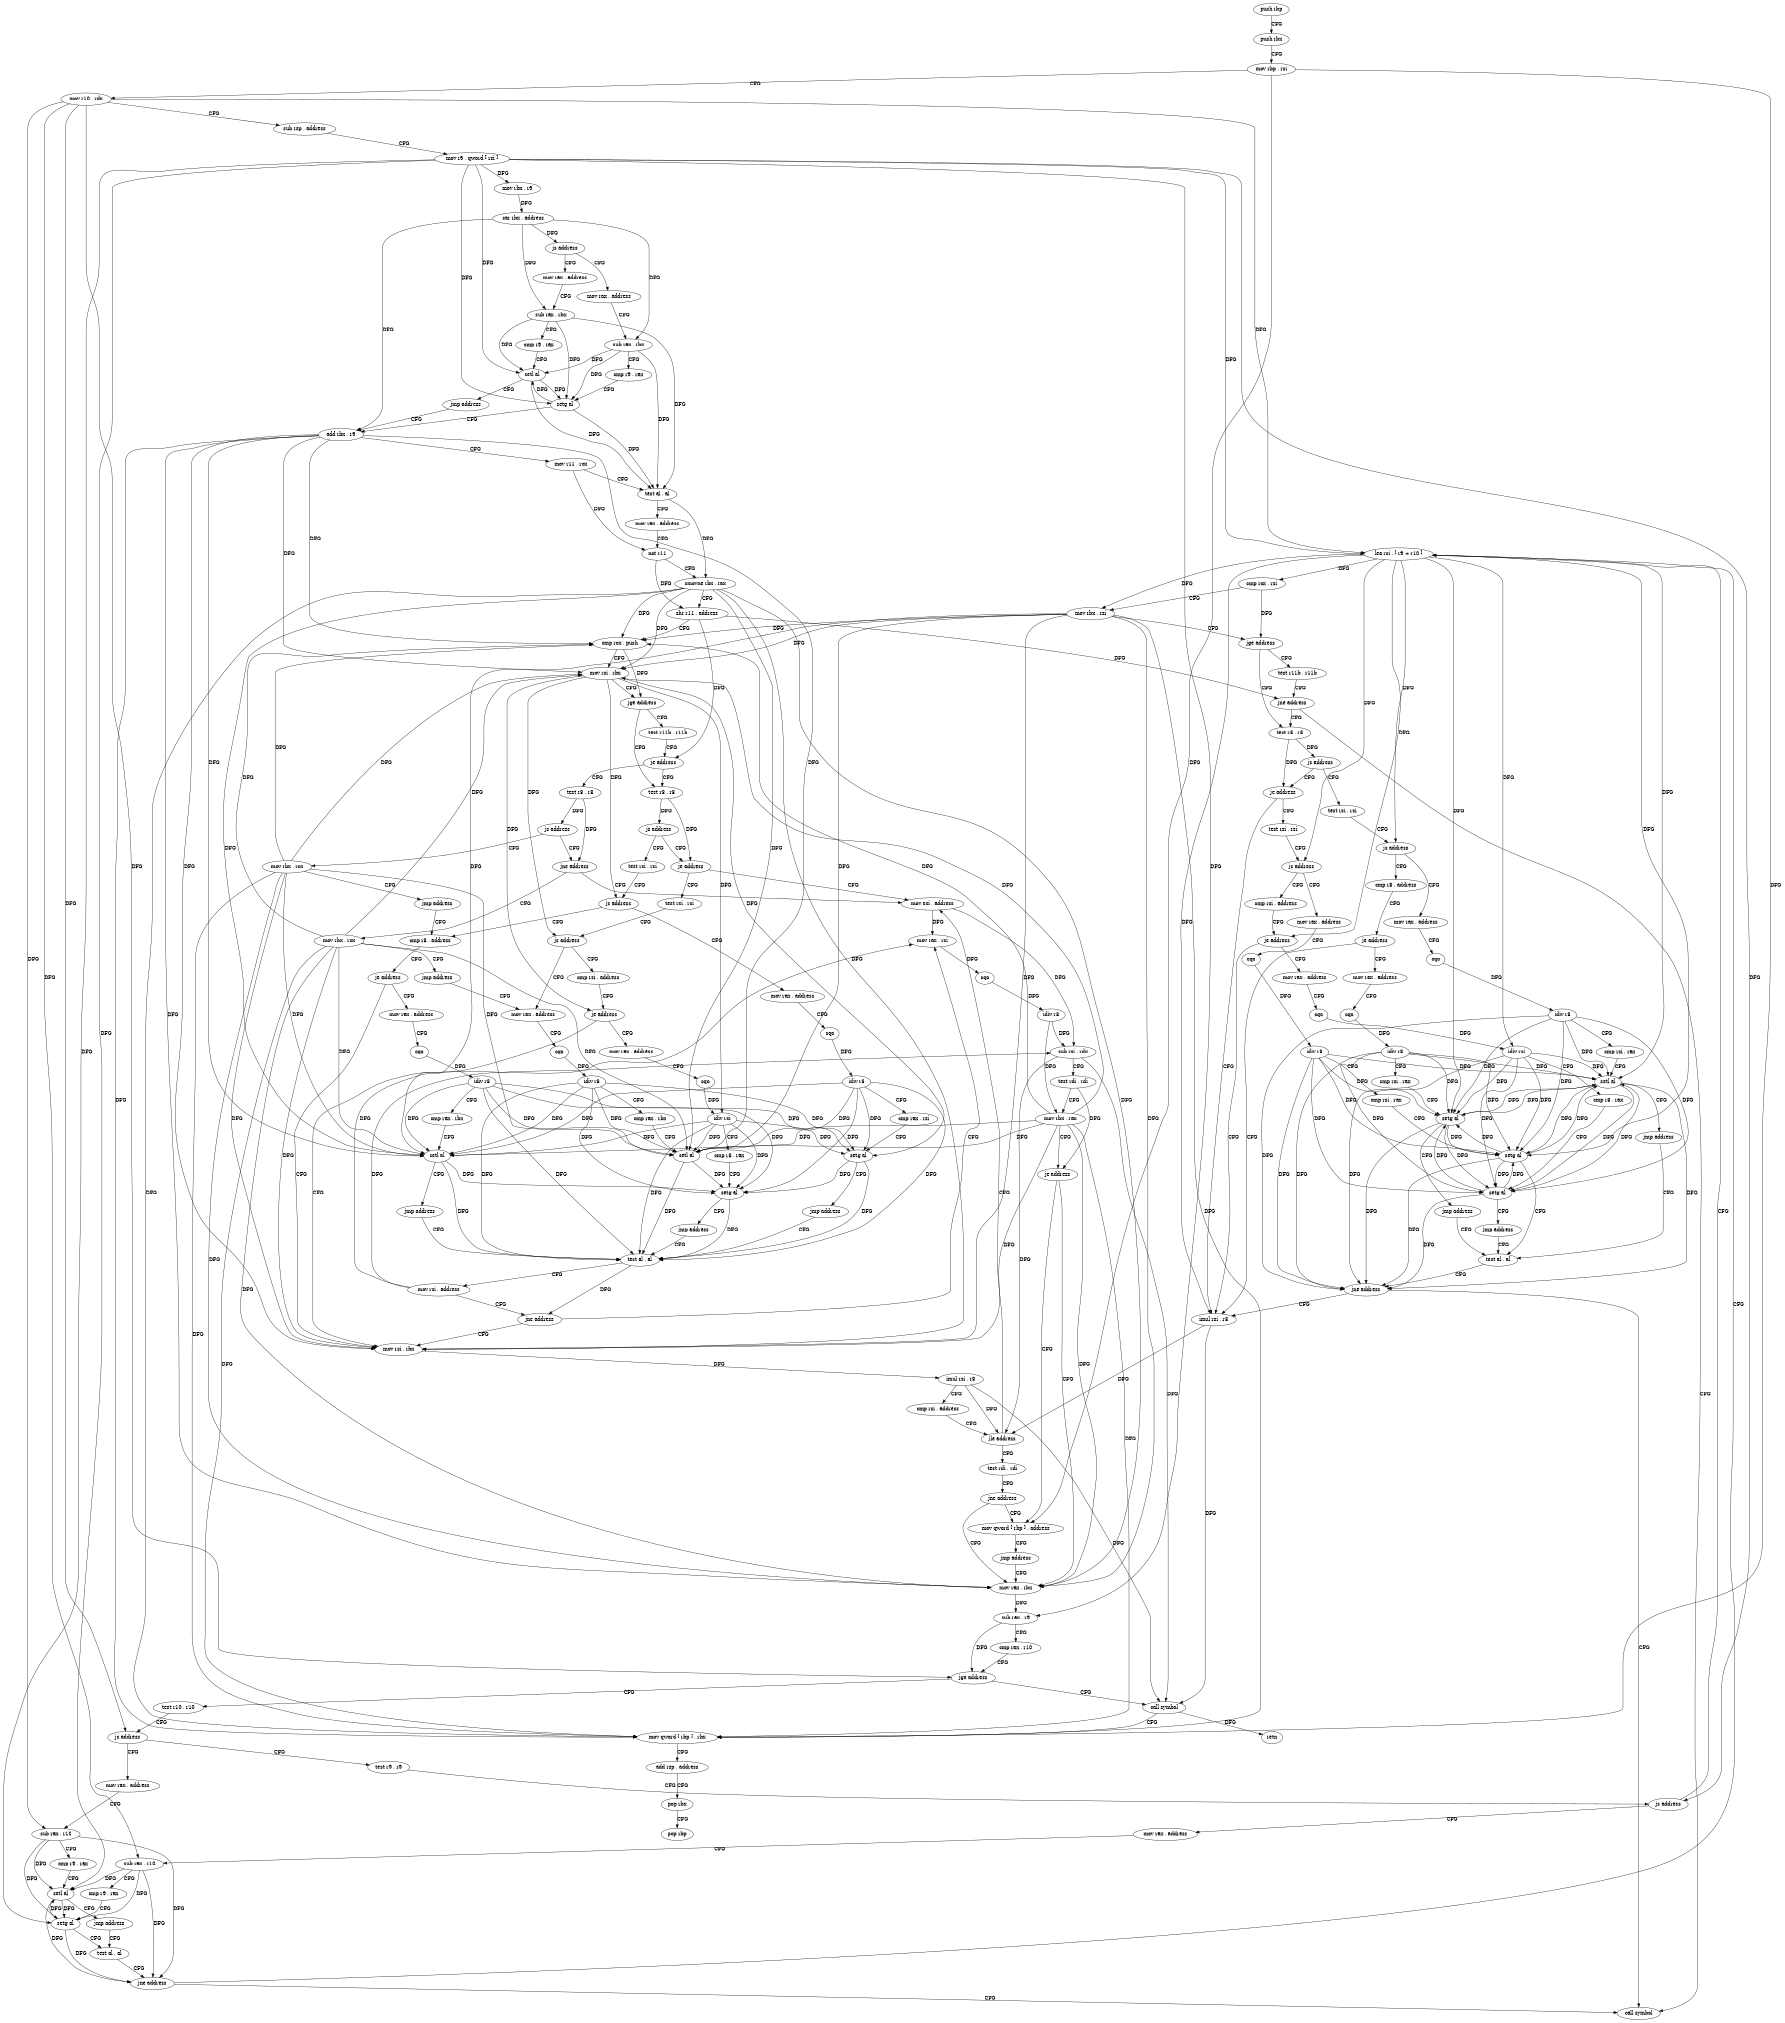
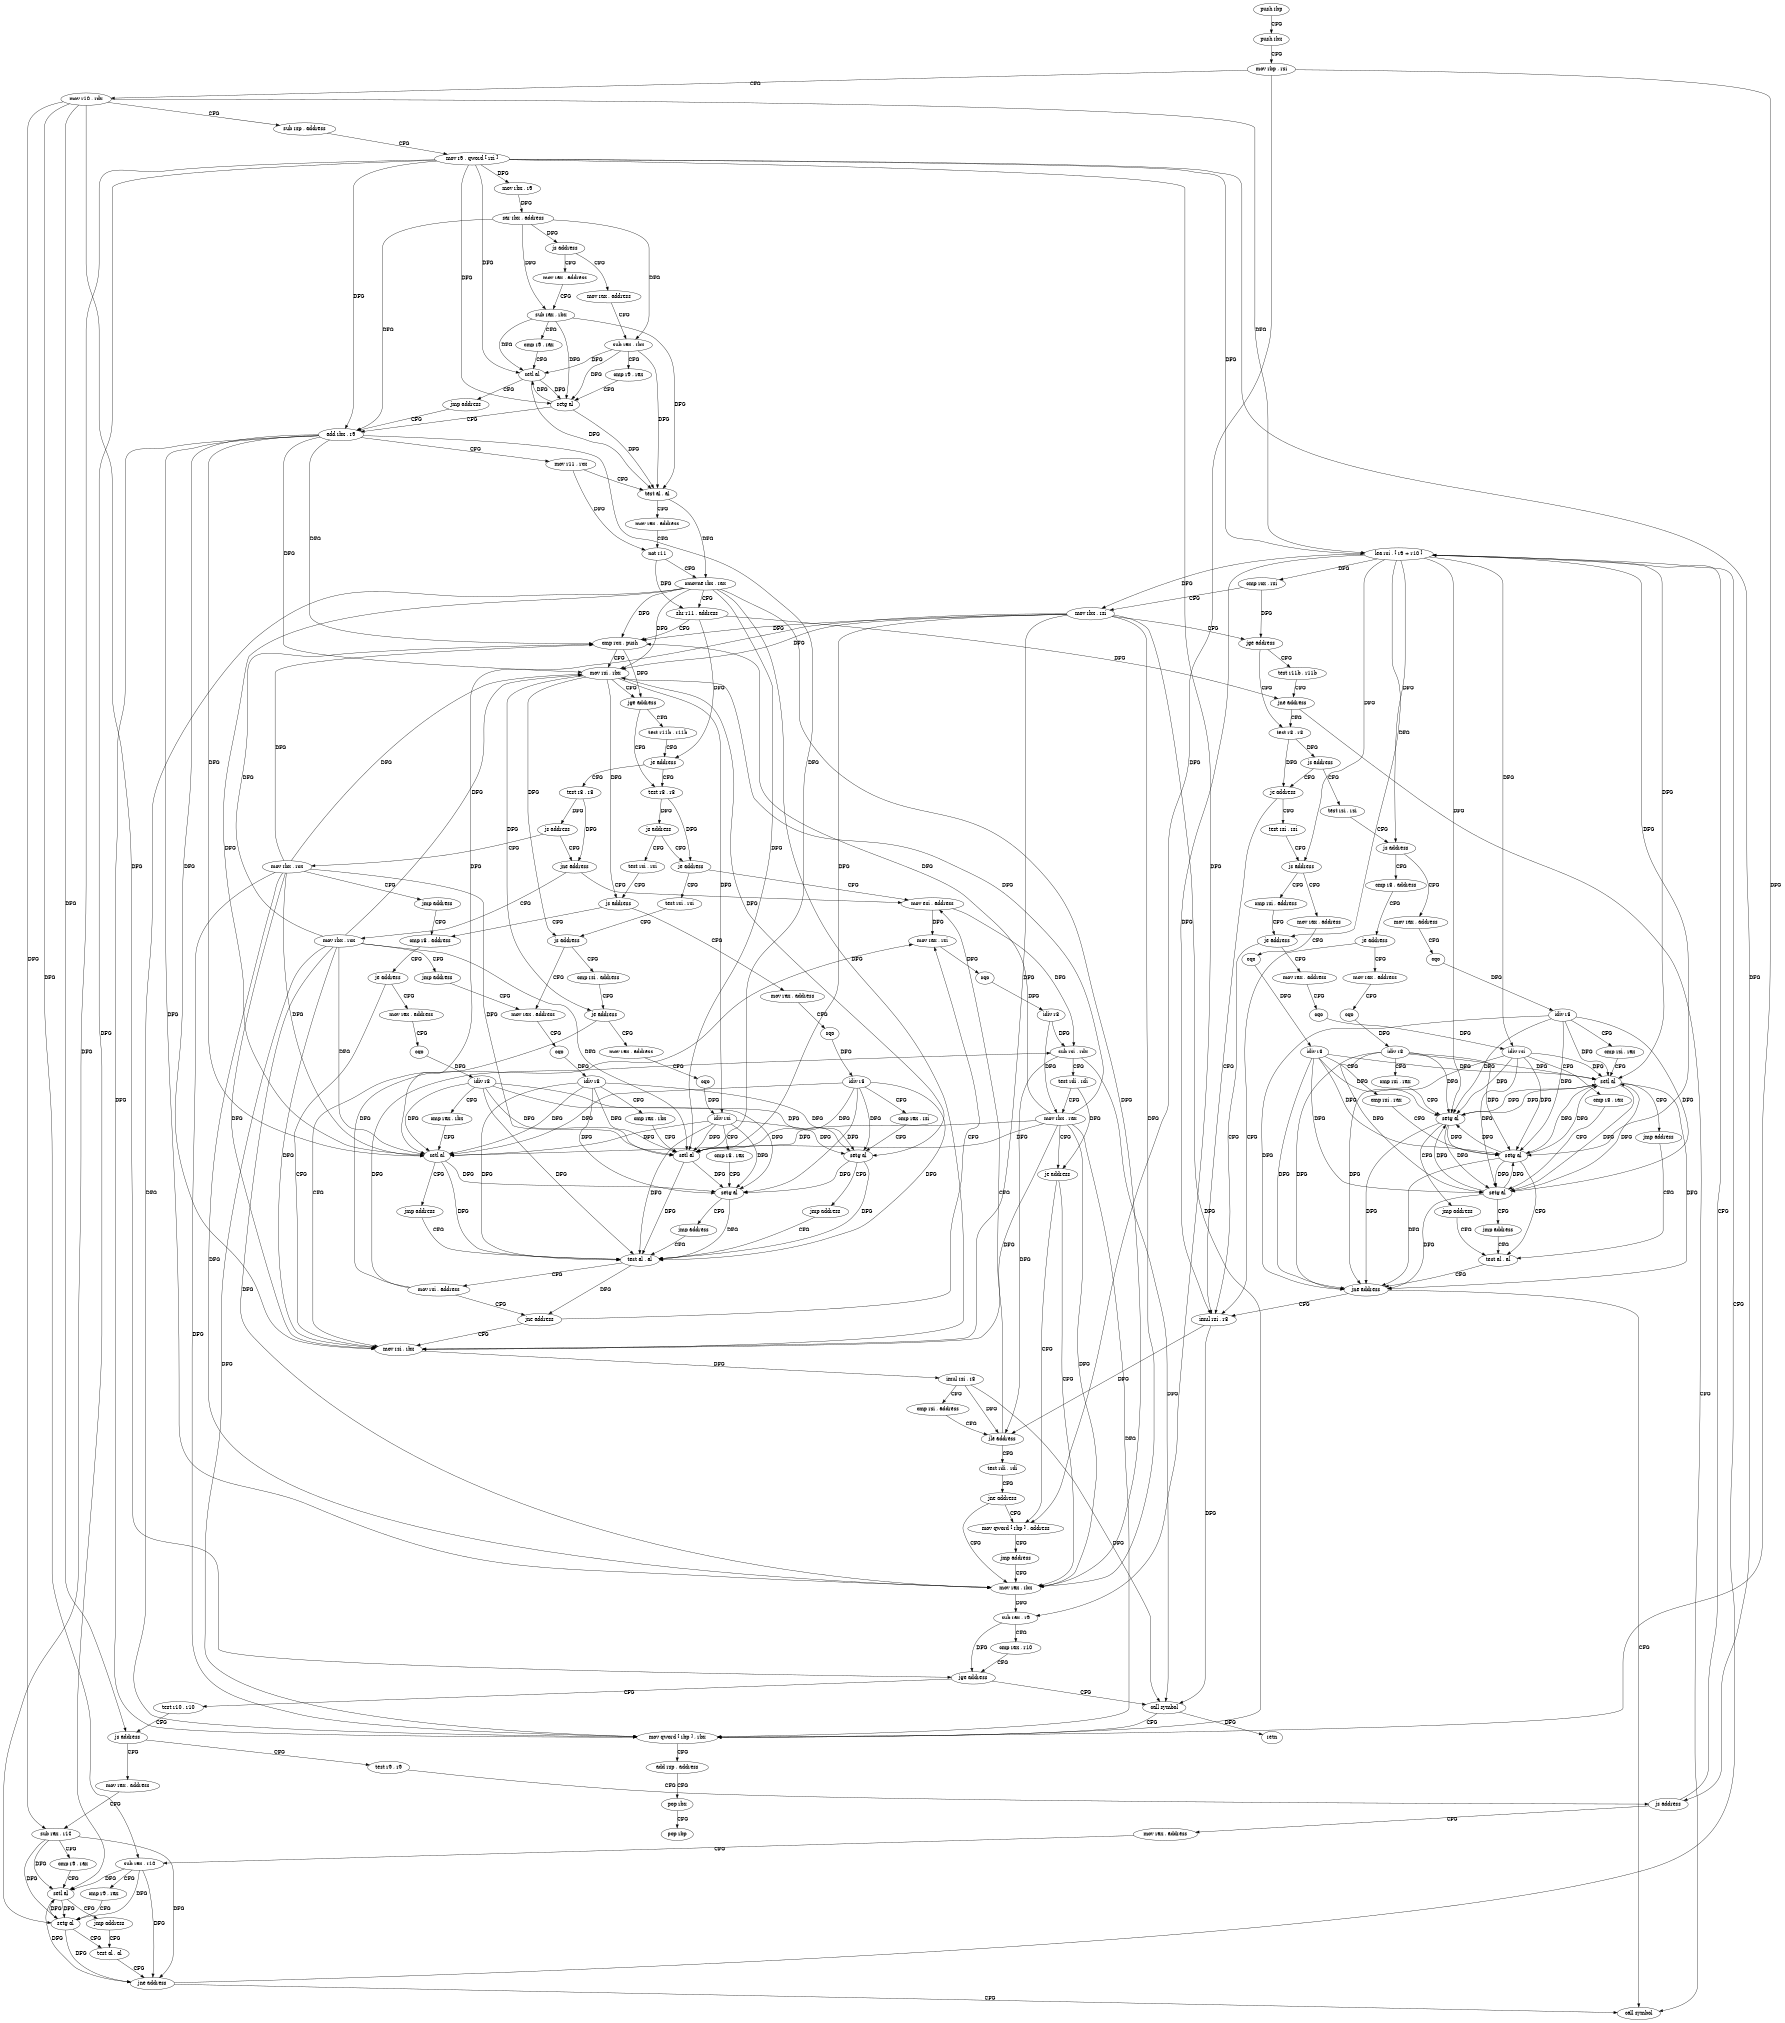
none -> (353, 262)
